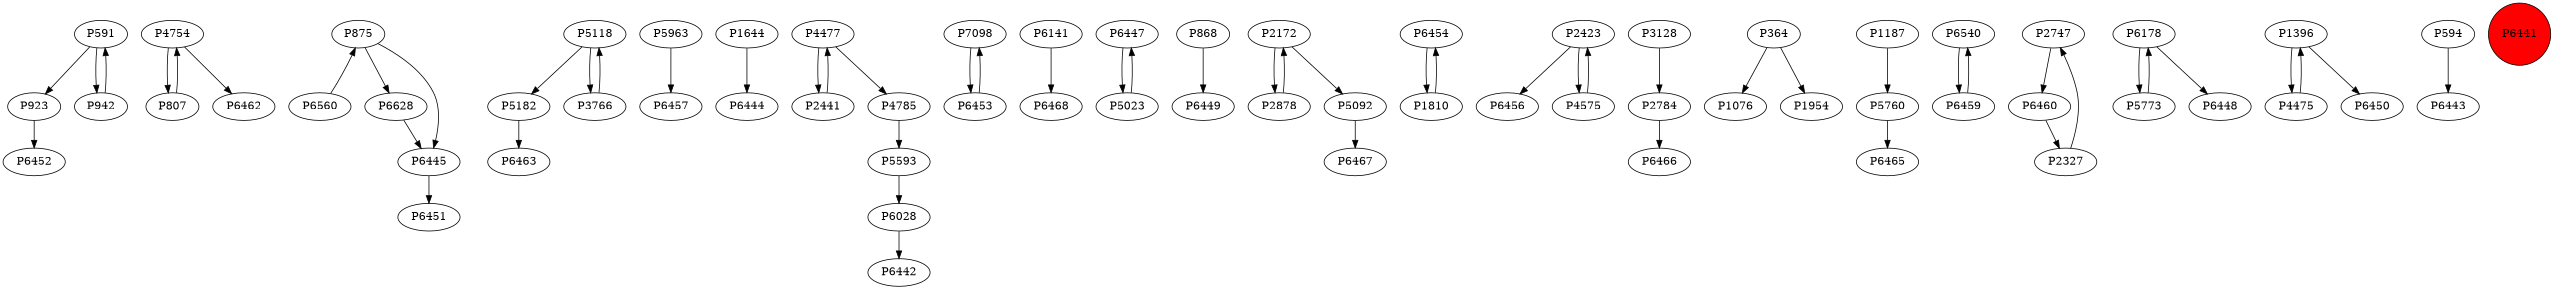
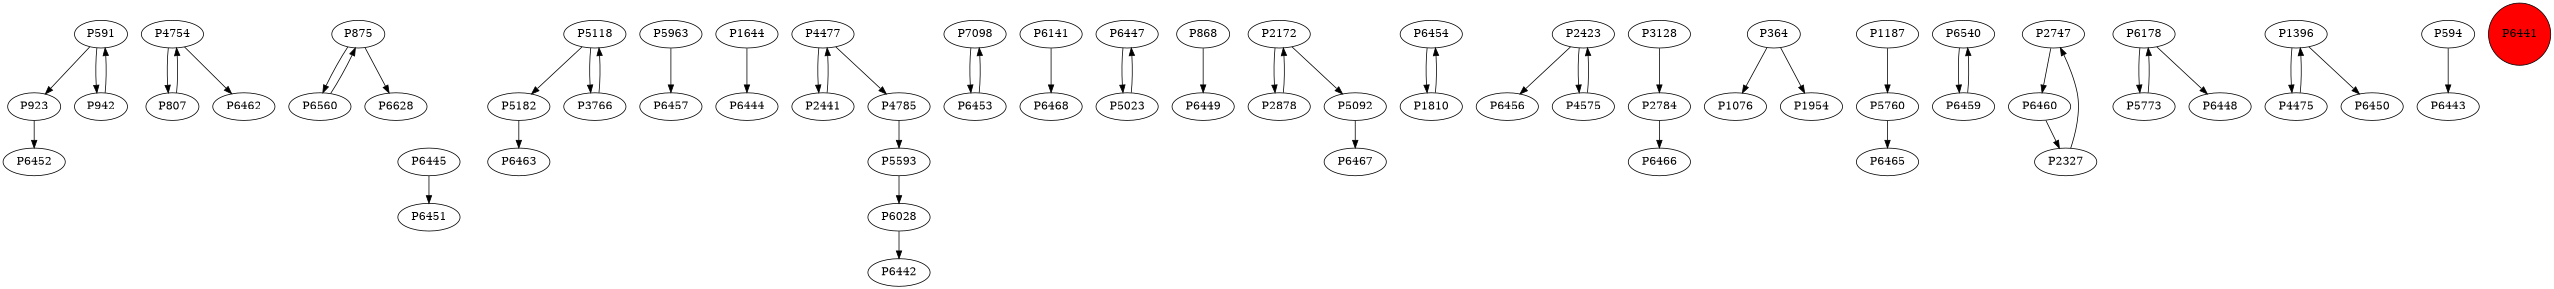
(426, 81) -> (336, 66)
(410, 131) -> none
